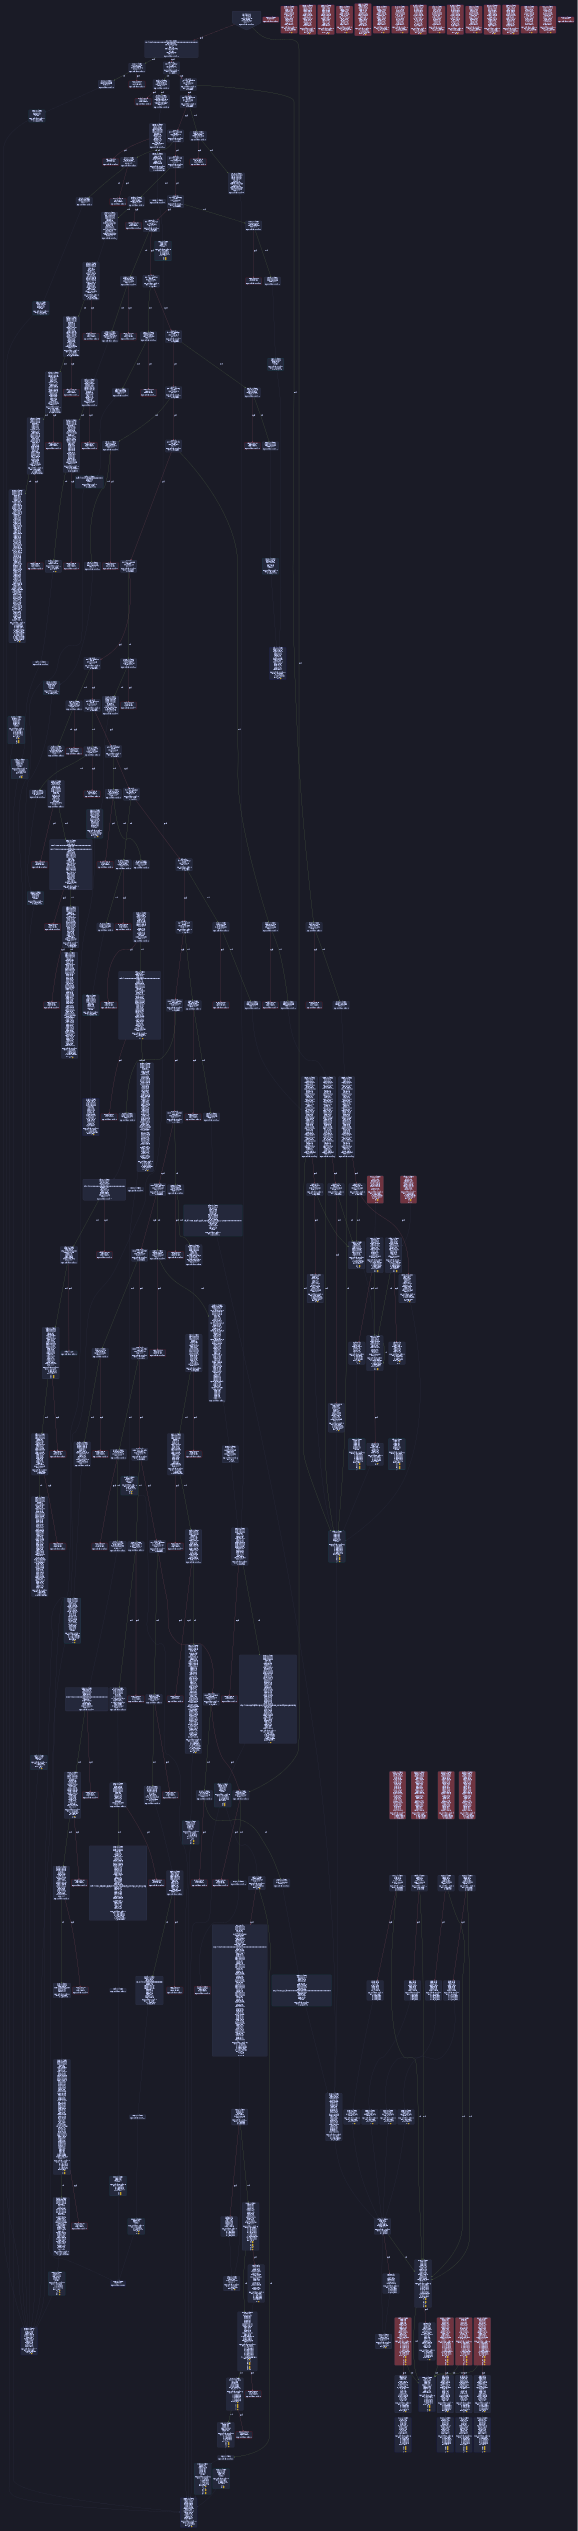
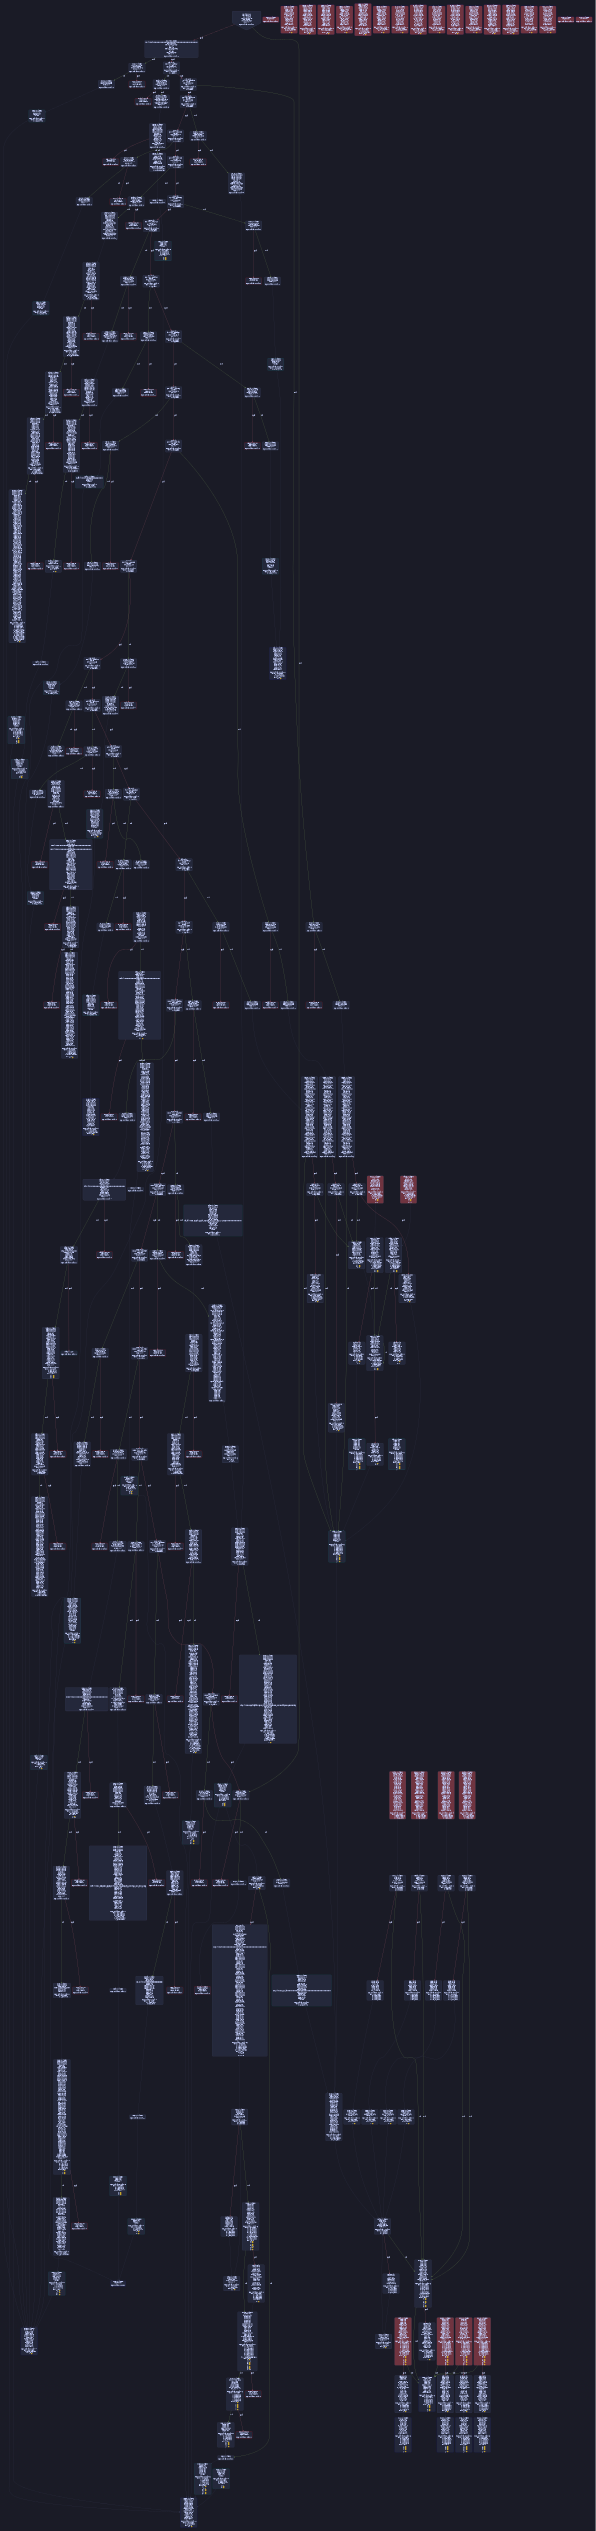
none -> (566, 20)
(136, 1190) -> (136, 1190)
